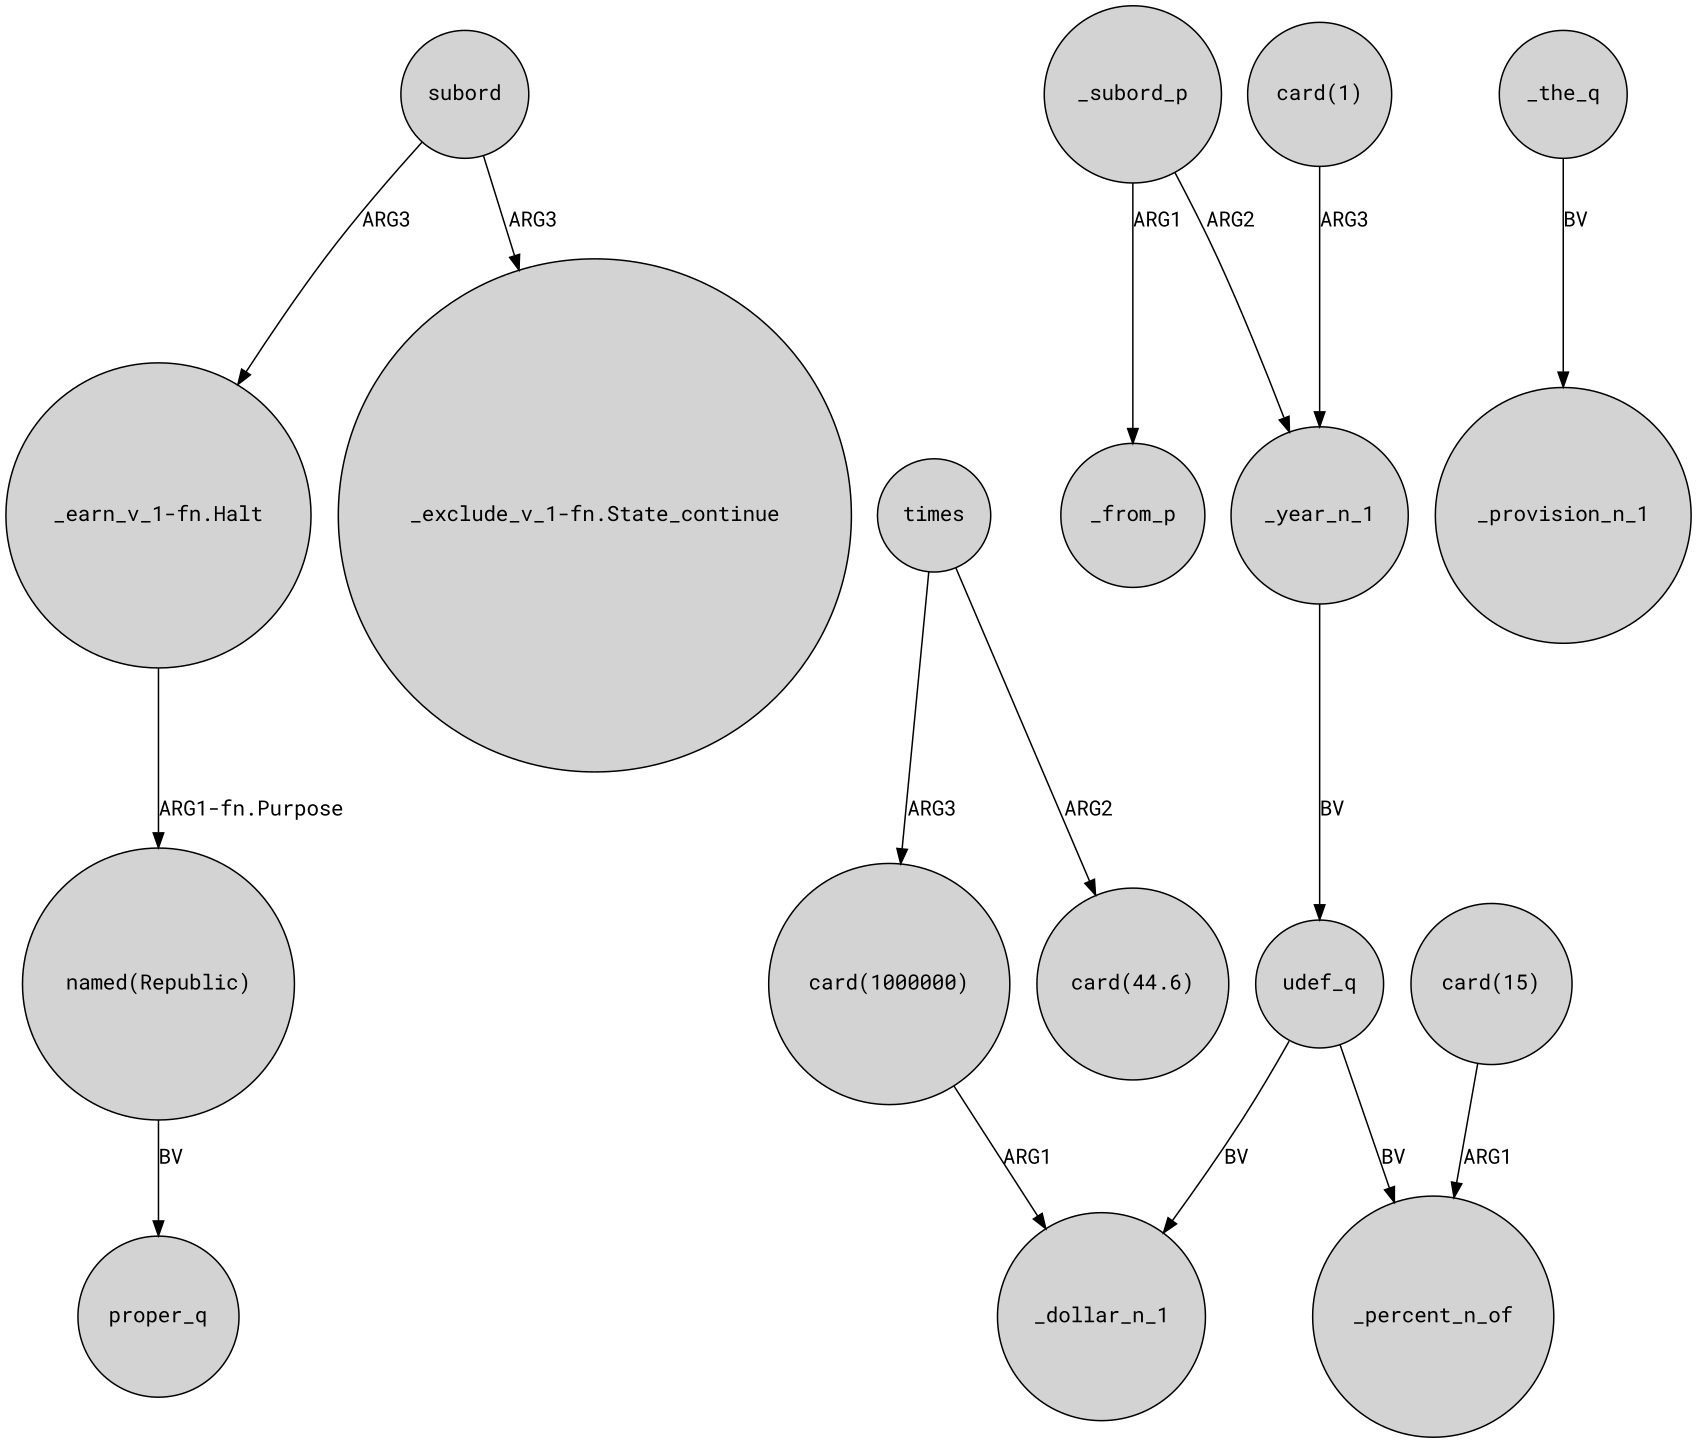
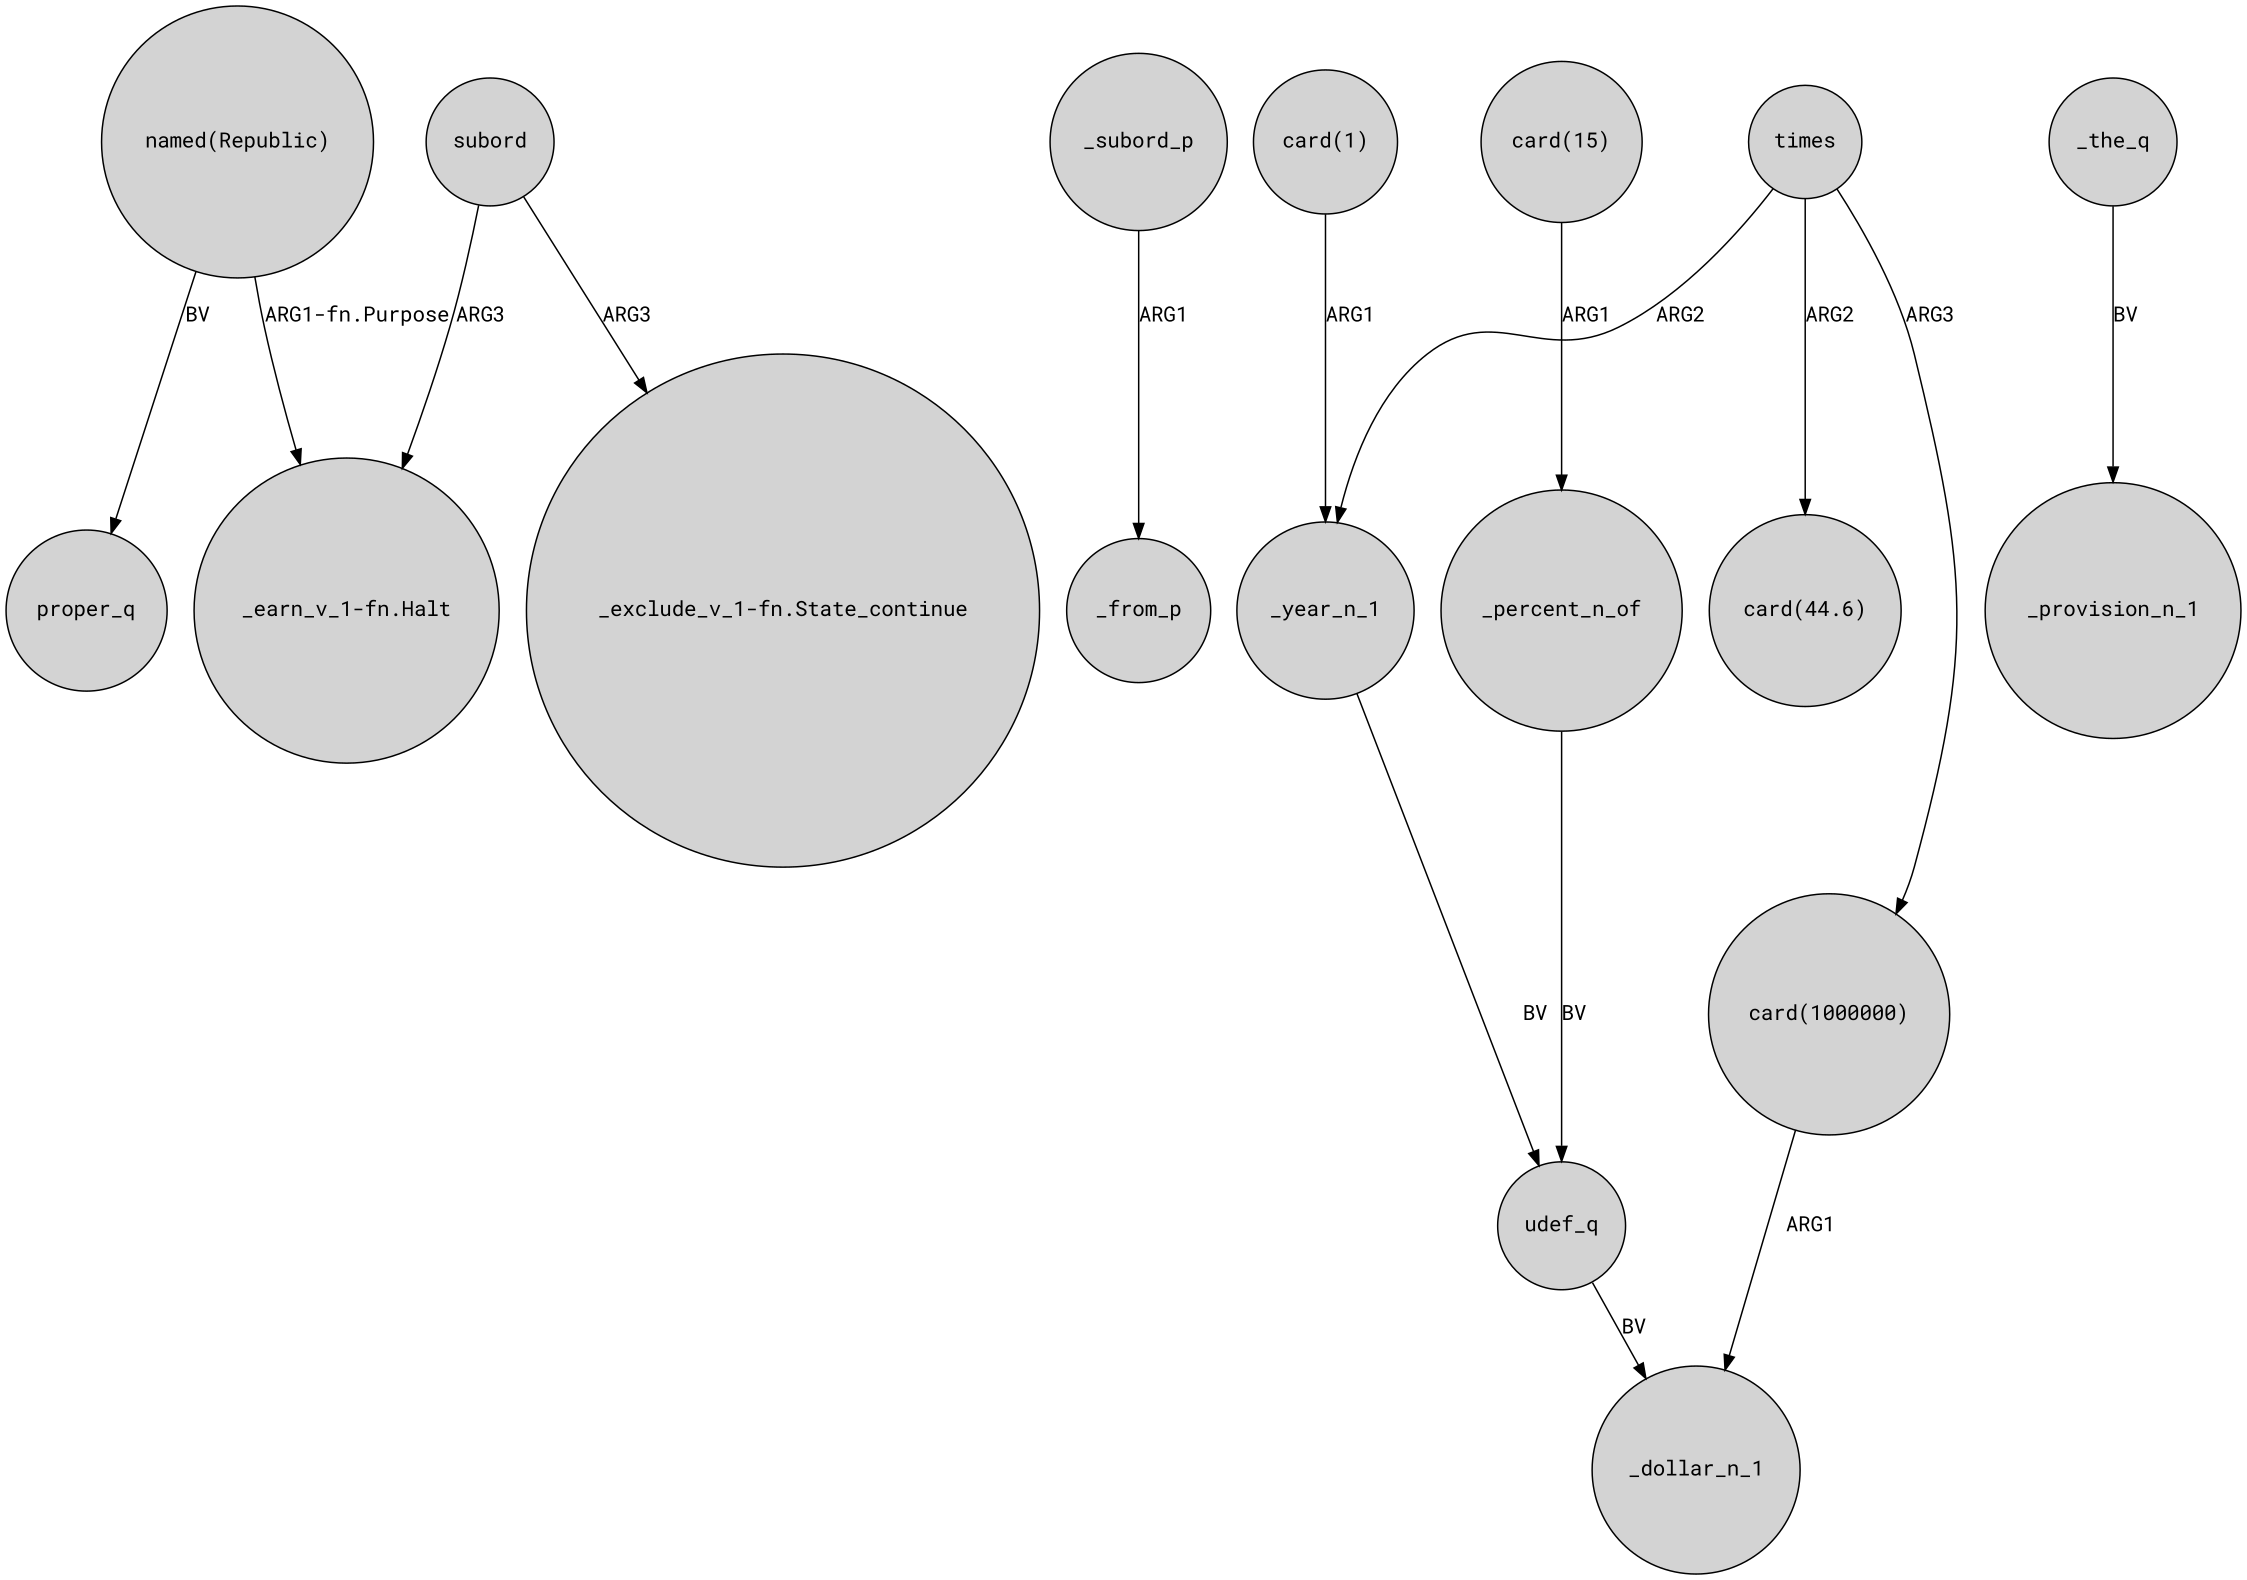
(1345, 221) -> (1351, 316)
(1233, 293) -> (1536, 338)
(158, 750) -> (273, 364)
(1365, 1116) -> (1562, 939)
